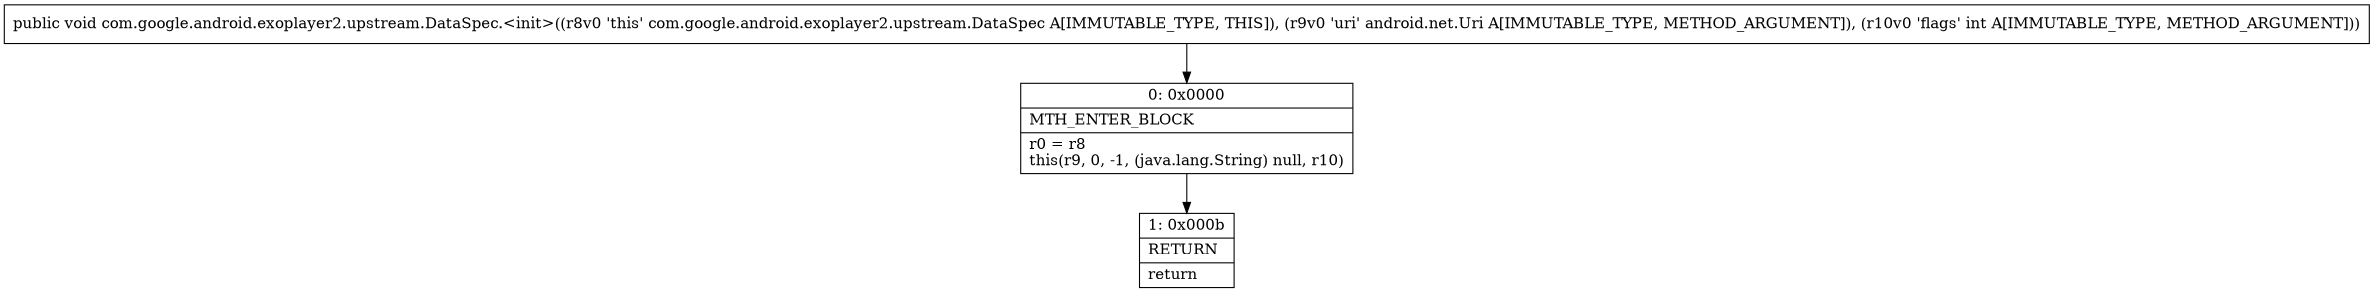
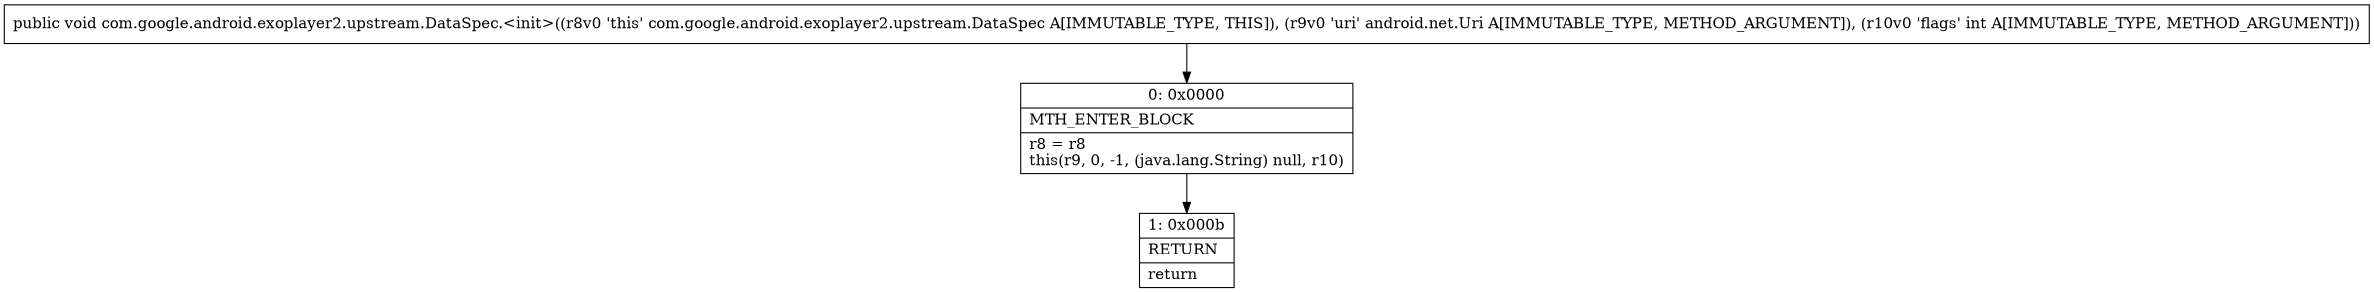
(1058, 145) -> (1058, 145)
